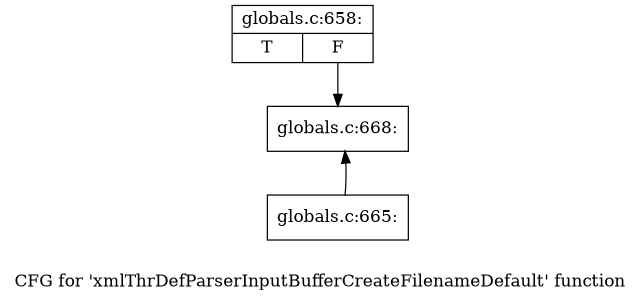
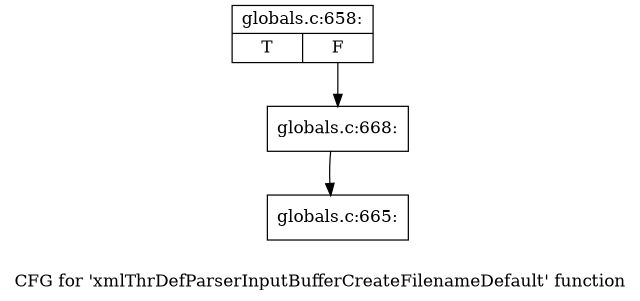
(346, 179) -> (330, 167)
